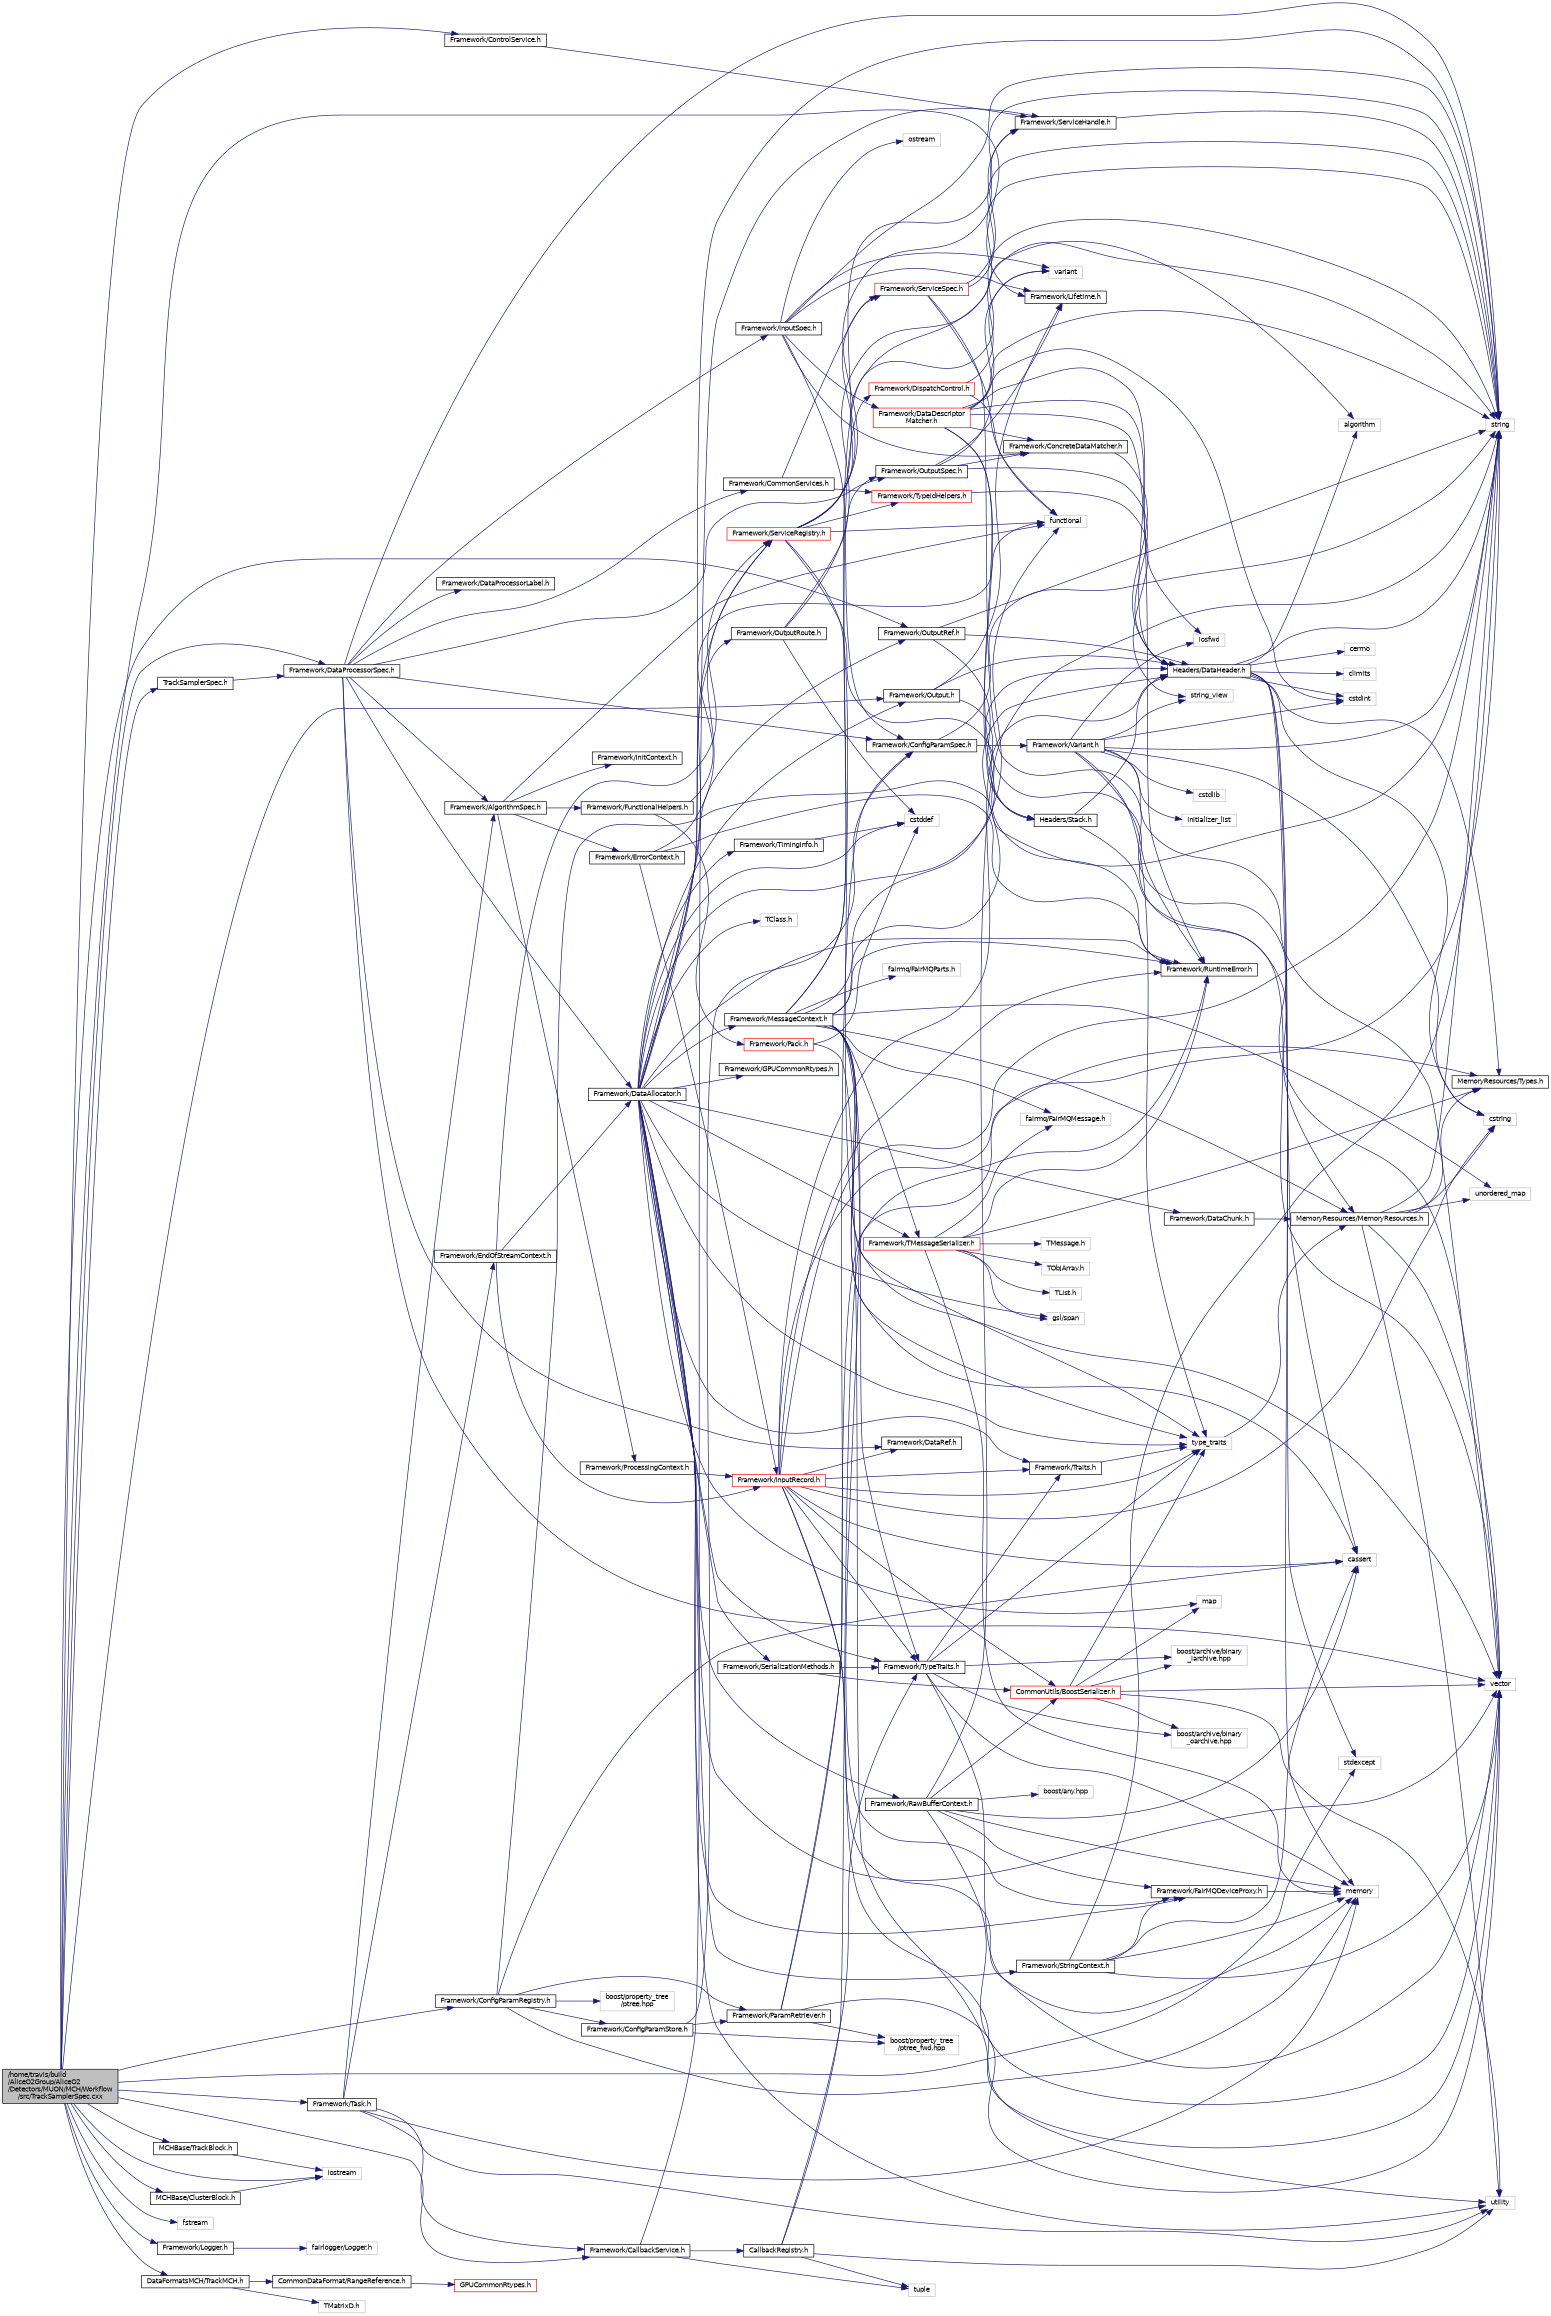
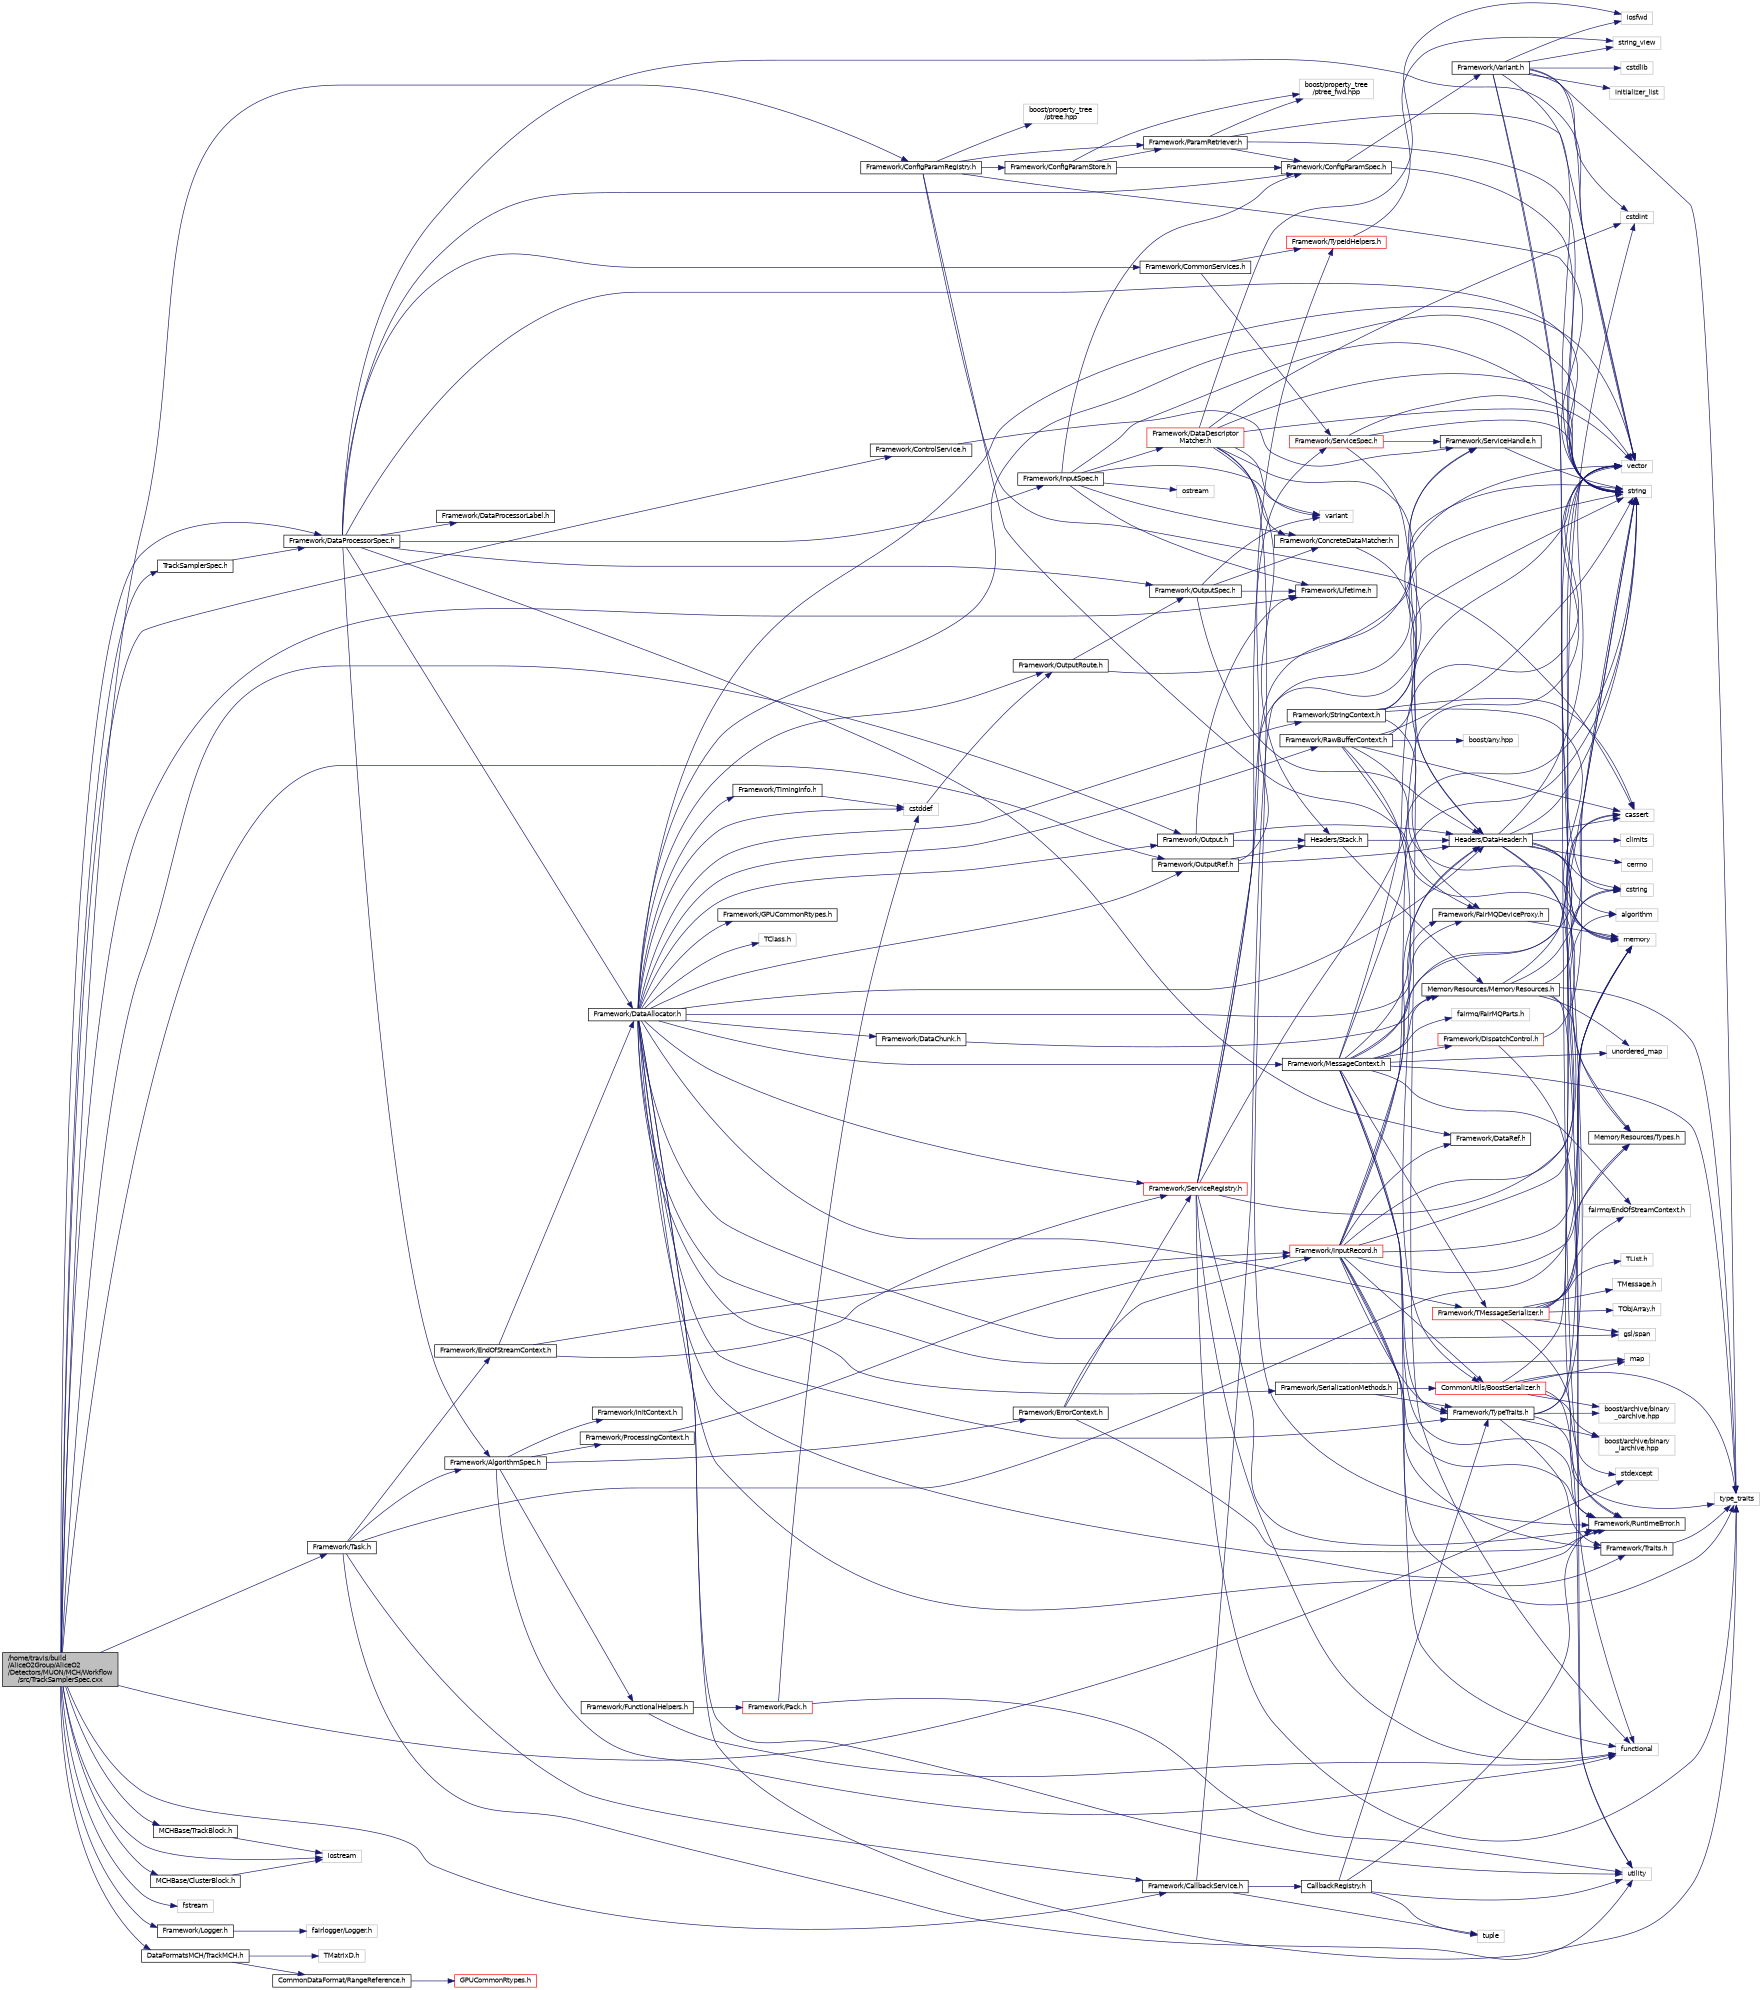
(838, 725) -> (983, 736)
(1066, 1119) -> (1637, 1211)
(1279, 1332) -> (1718, 1189)
